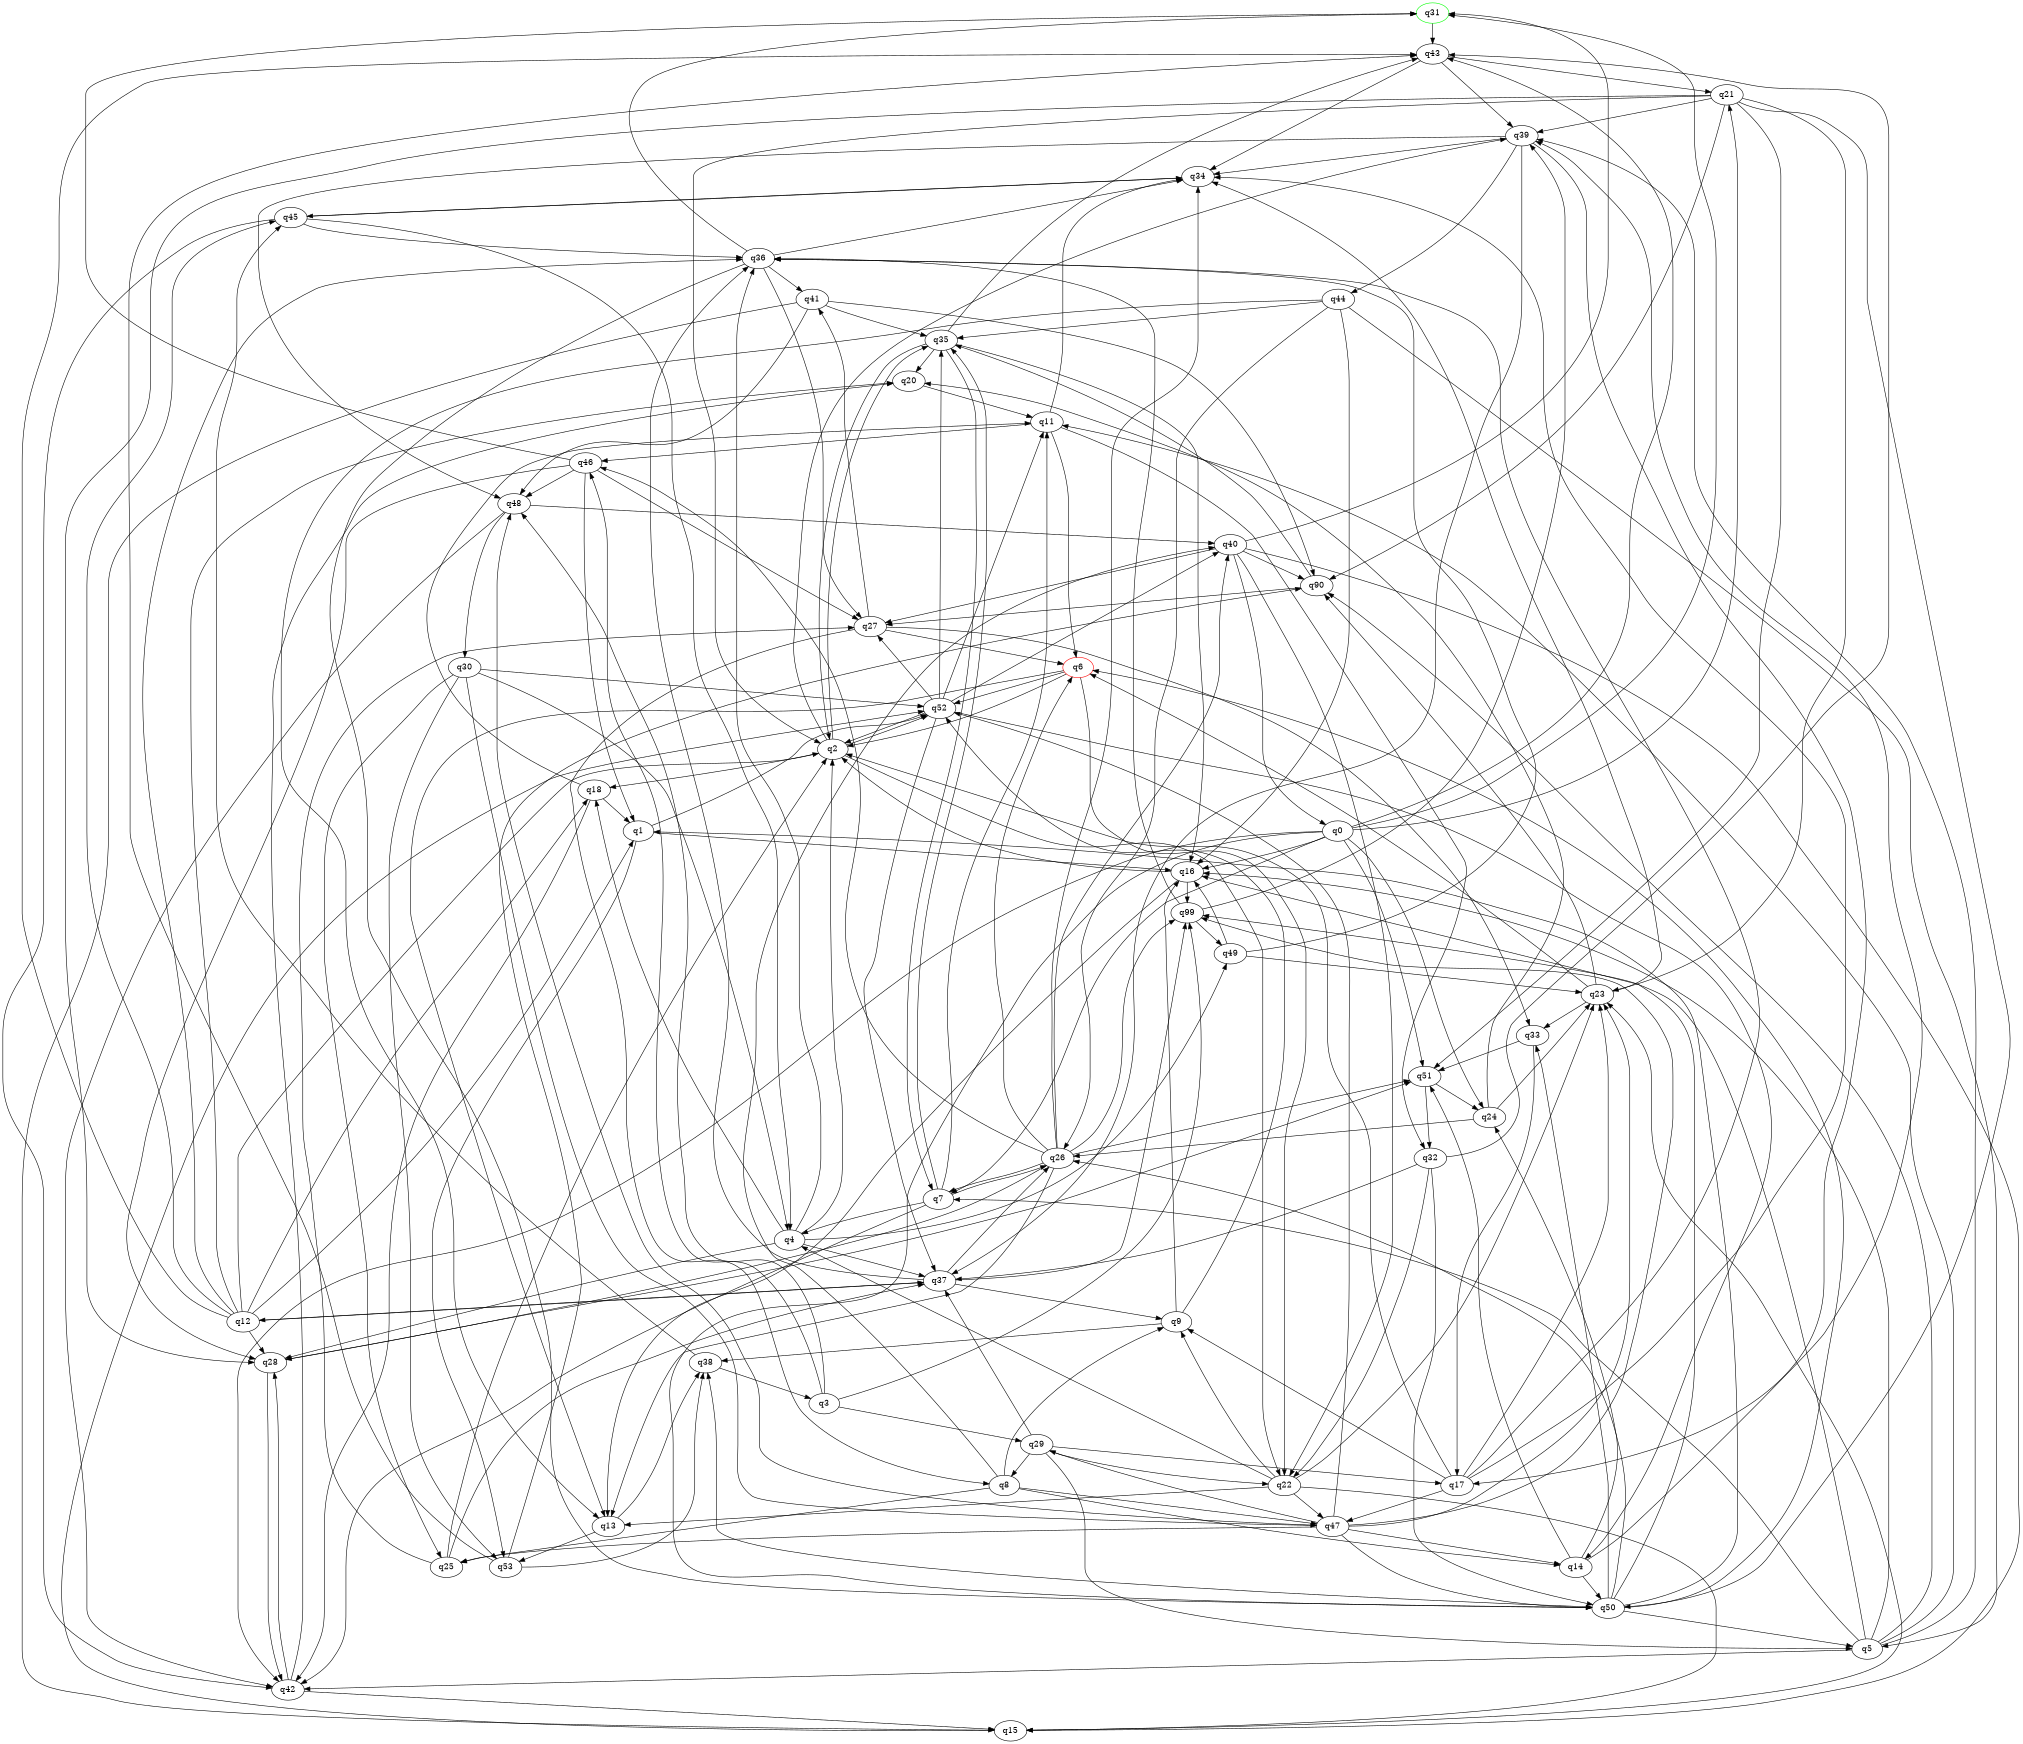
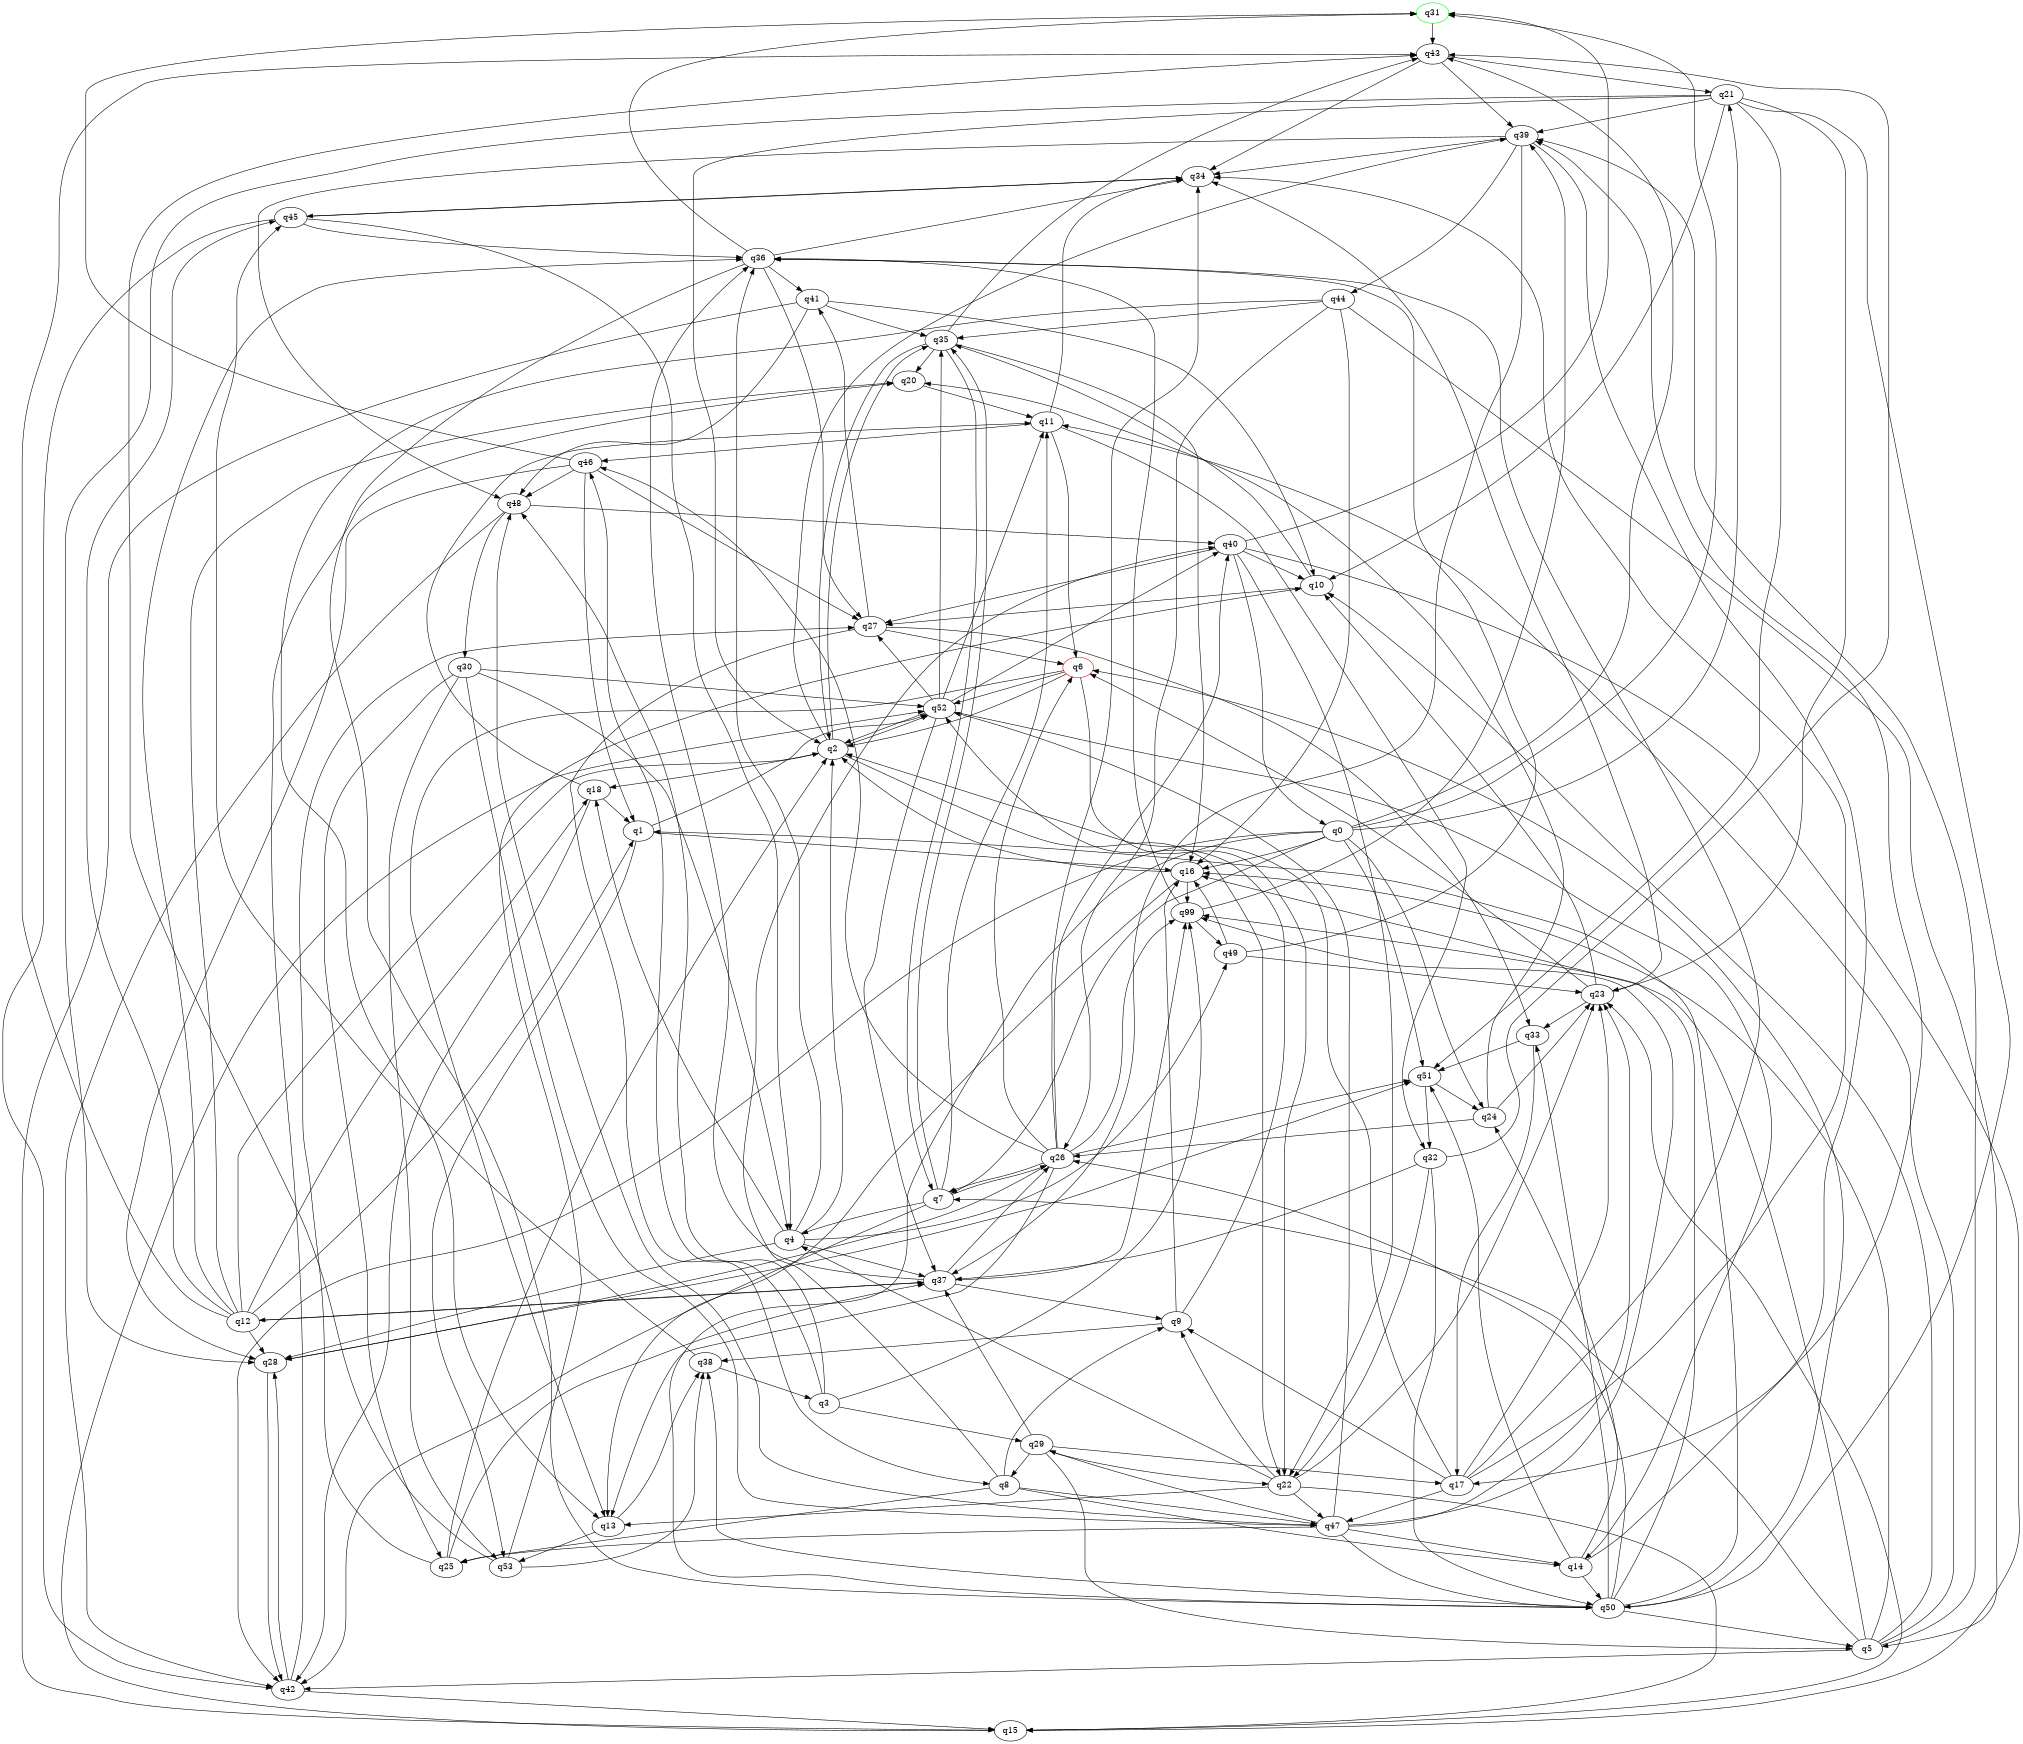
(1317, 586) -> (1317, 586)
